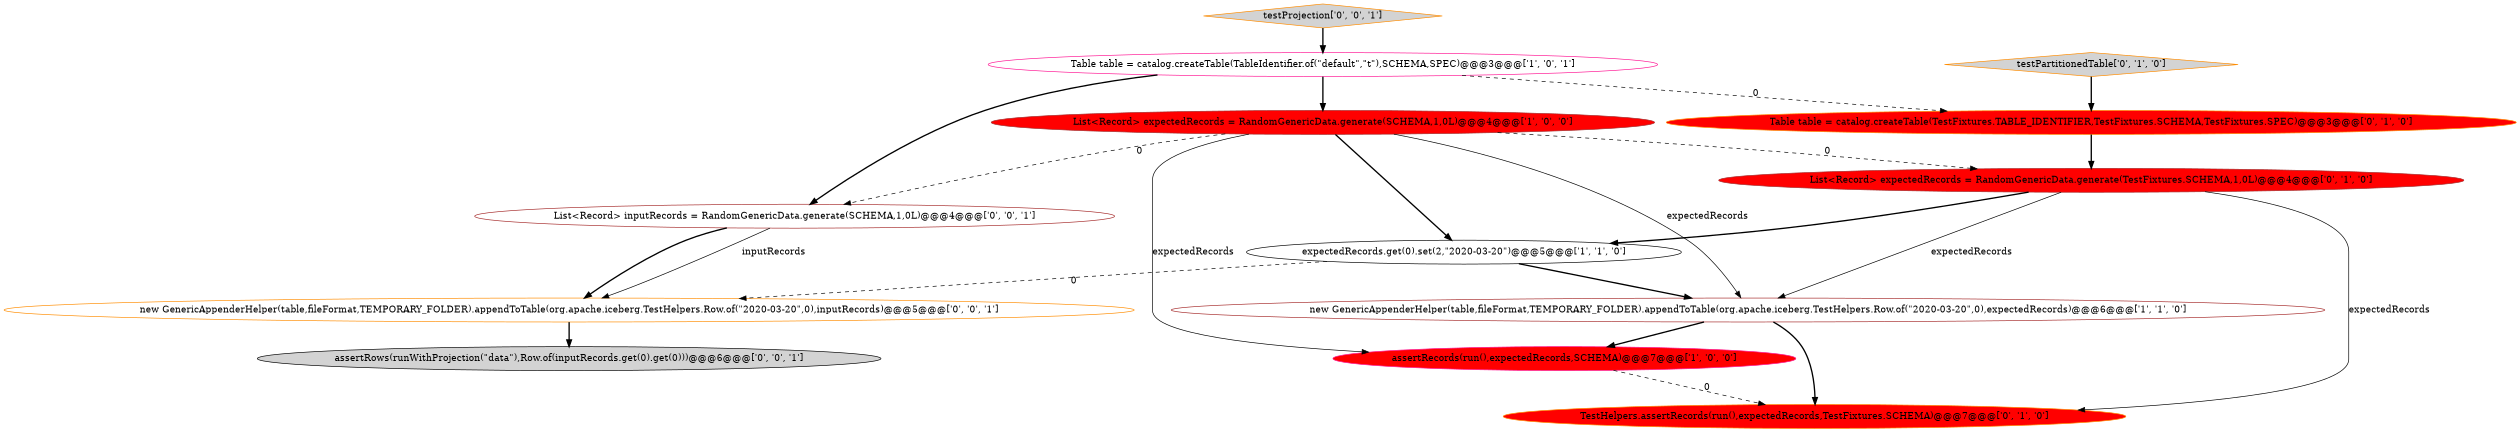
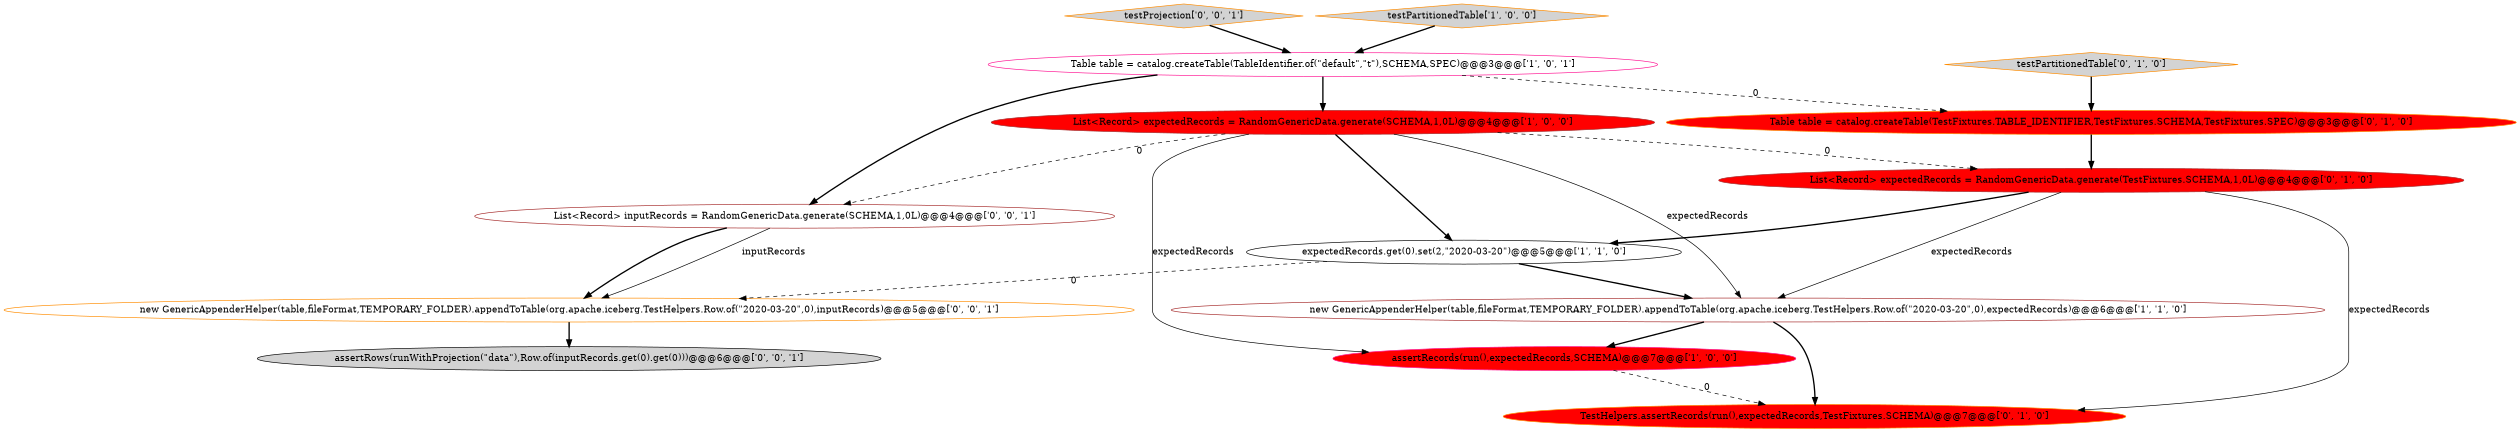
none -> (1462, 16)
